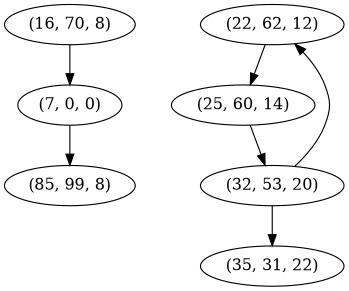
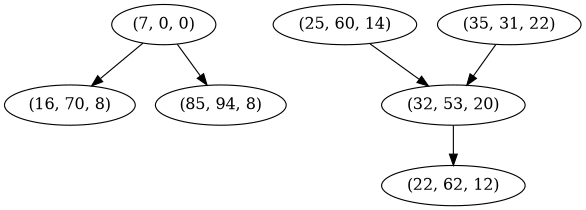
(70, 59) -> (122, 61)
(260, 59) -> none
(70, 186) -> (221, 105)
(272, 220) -> (485, 60)
